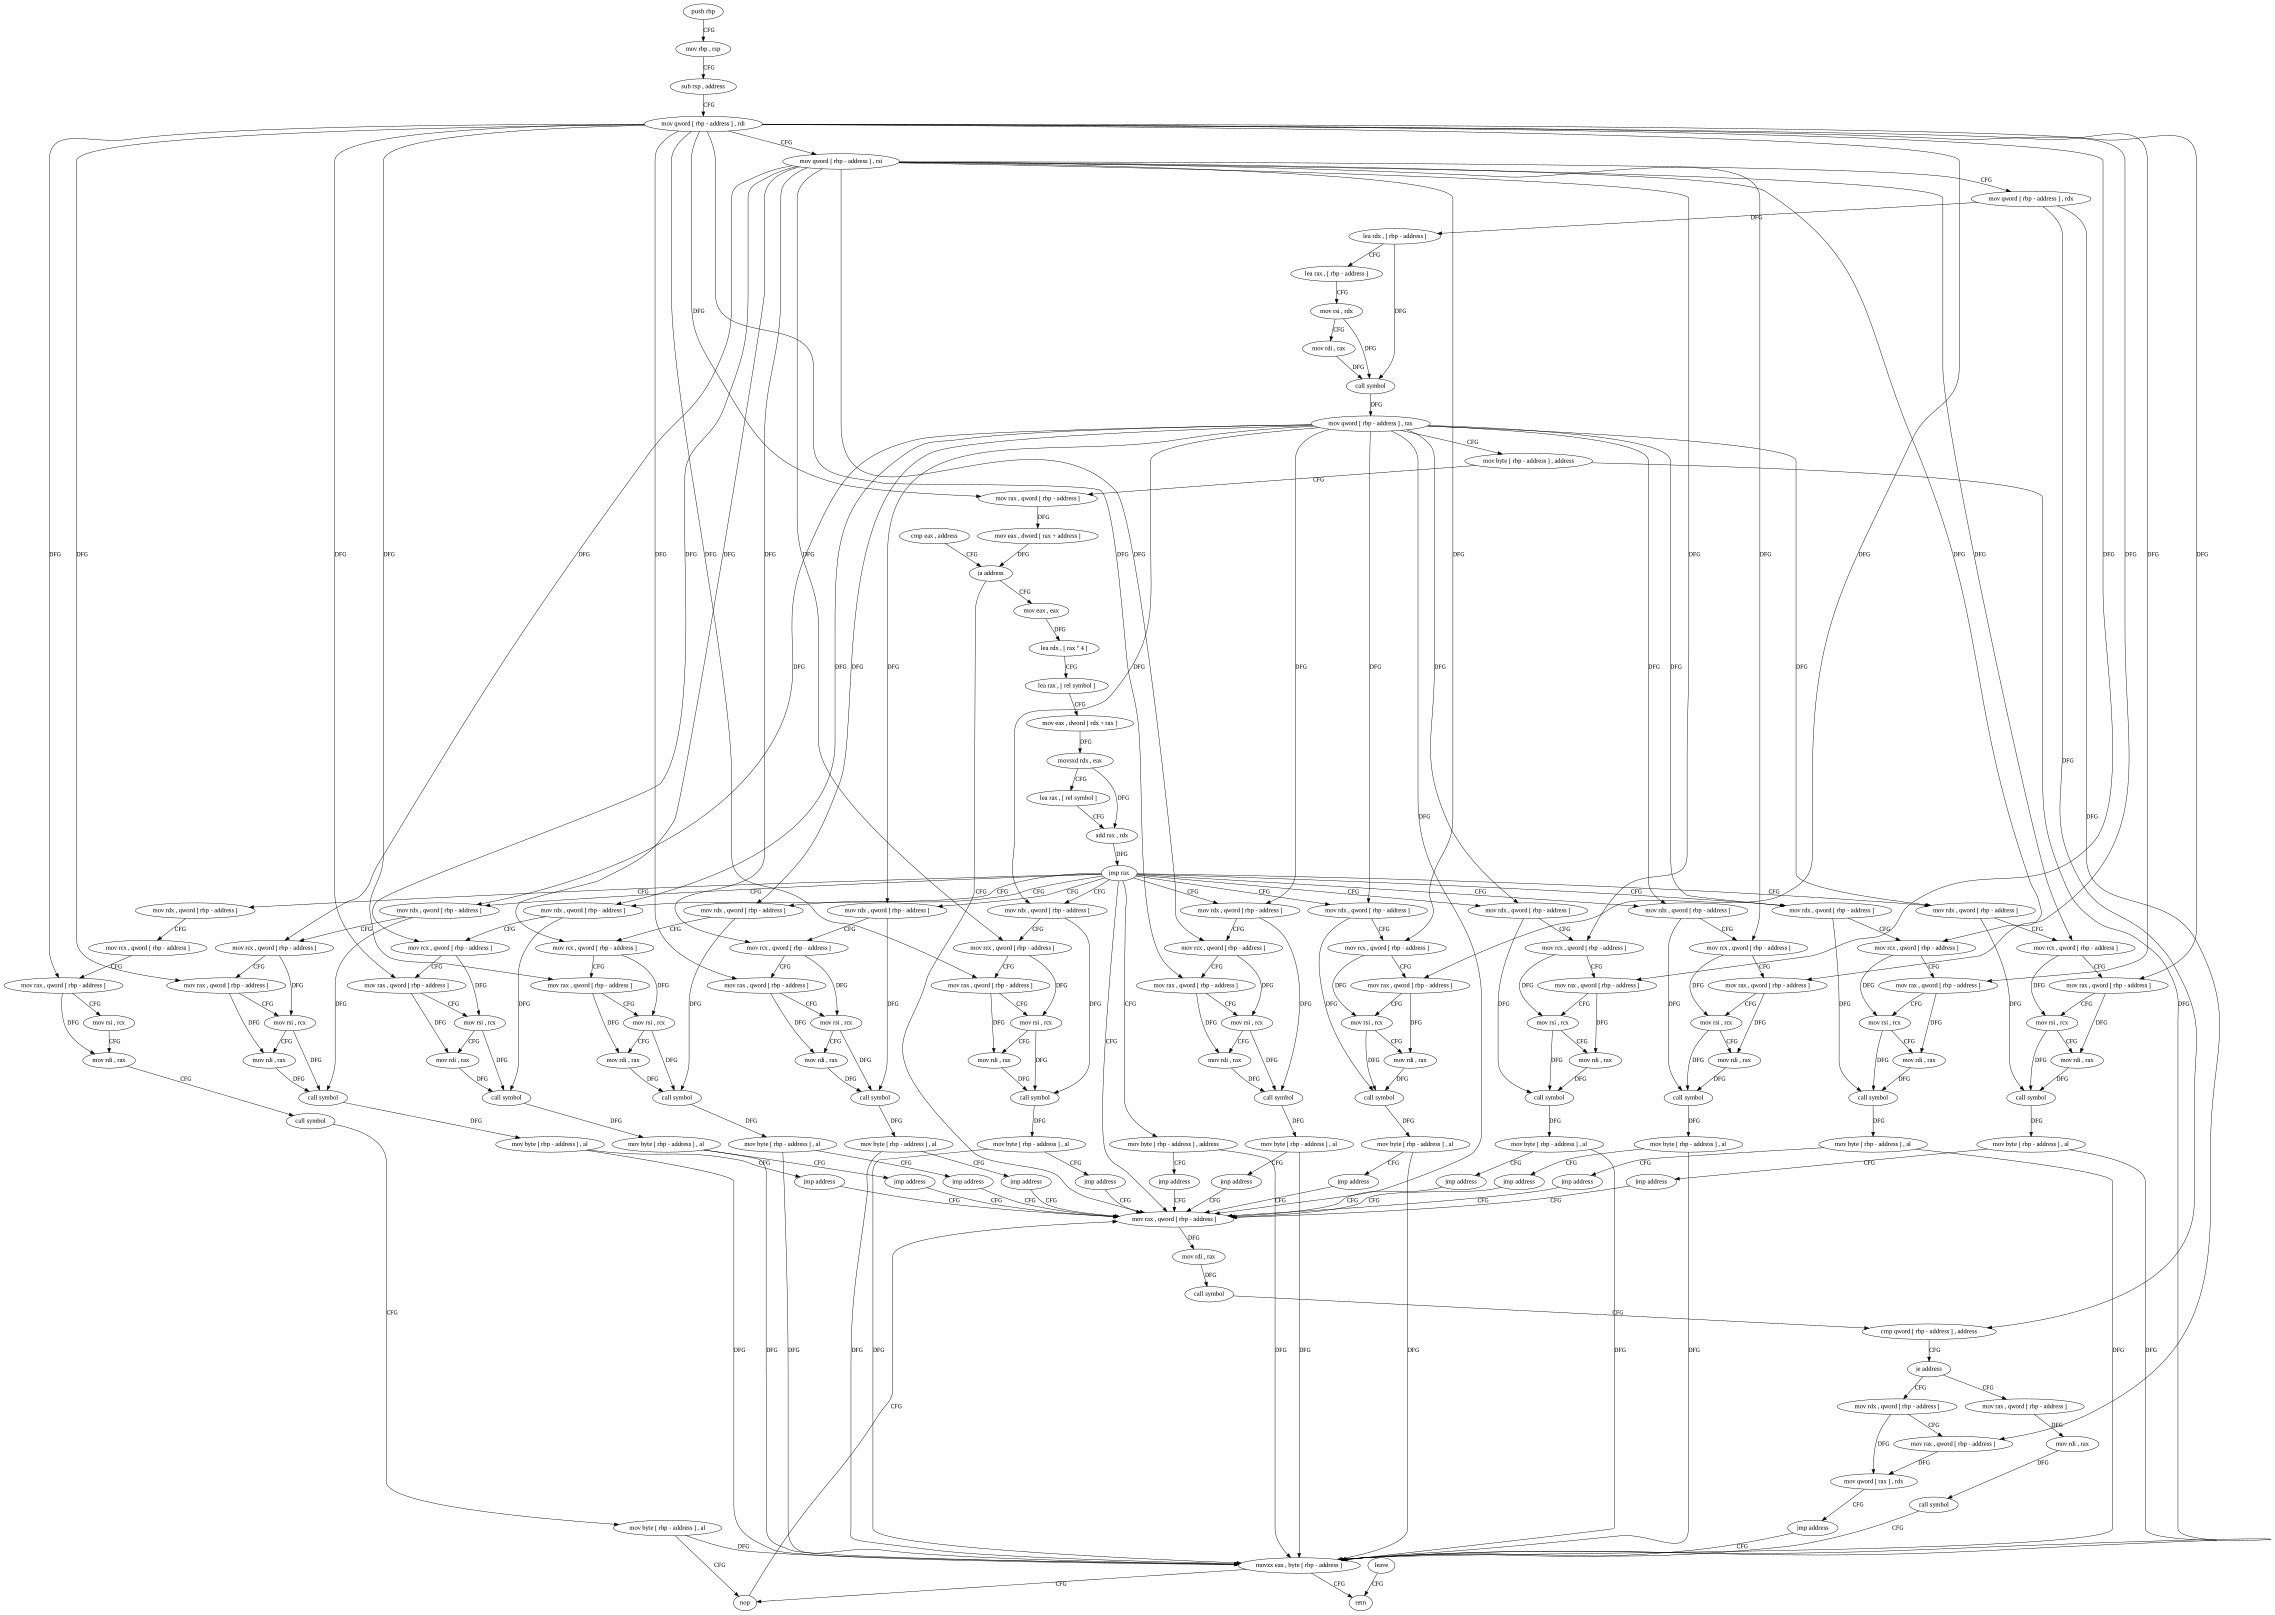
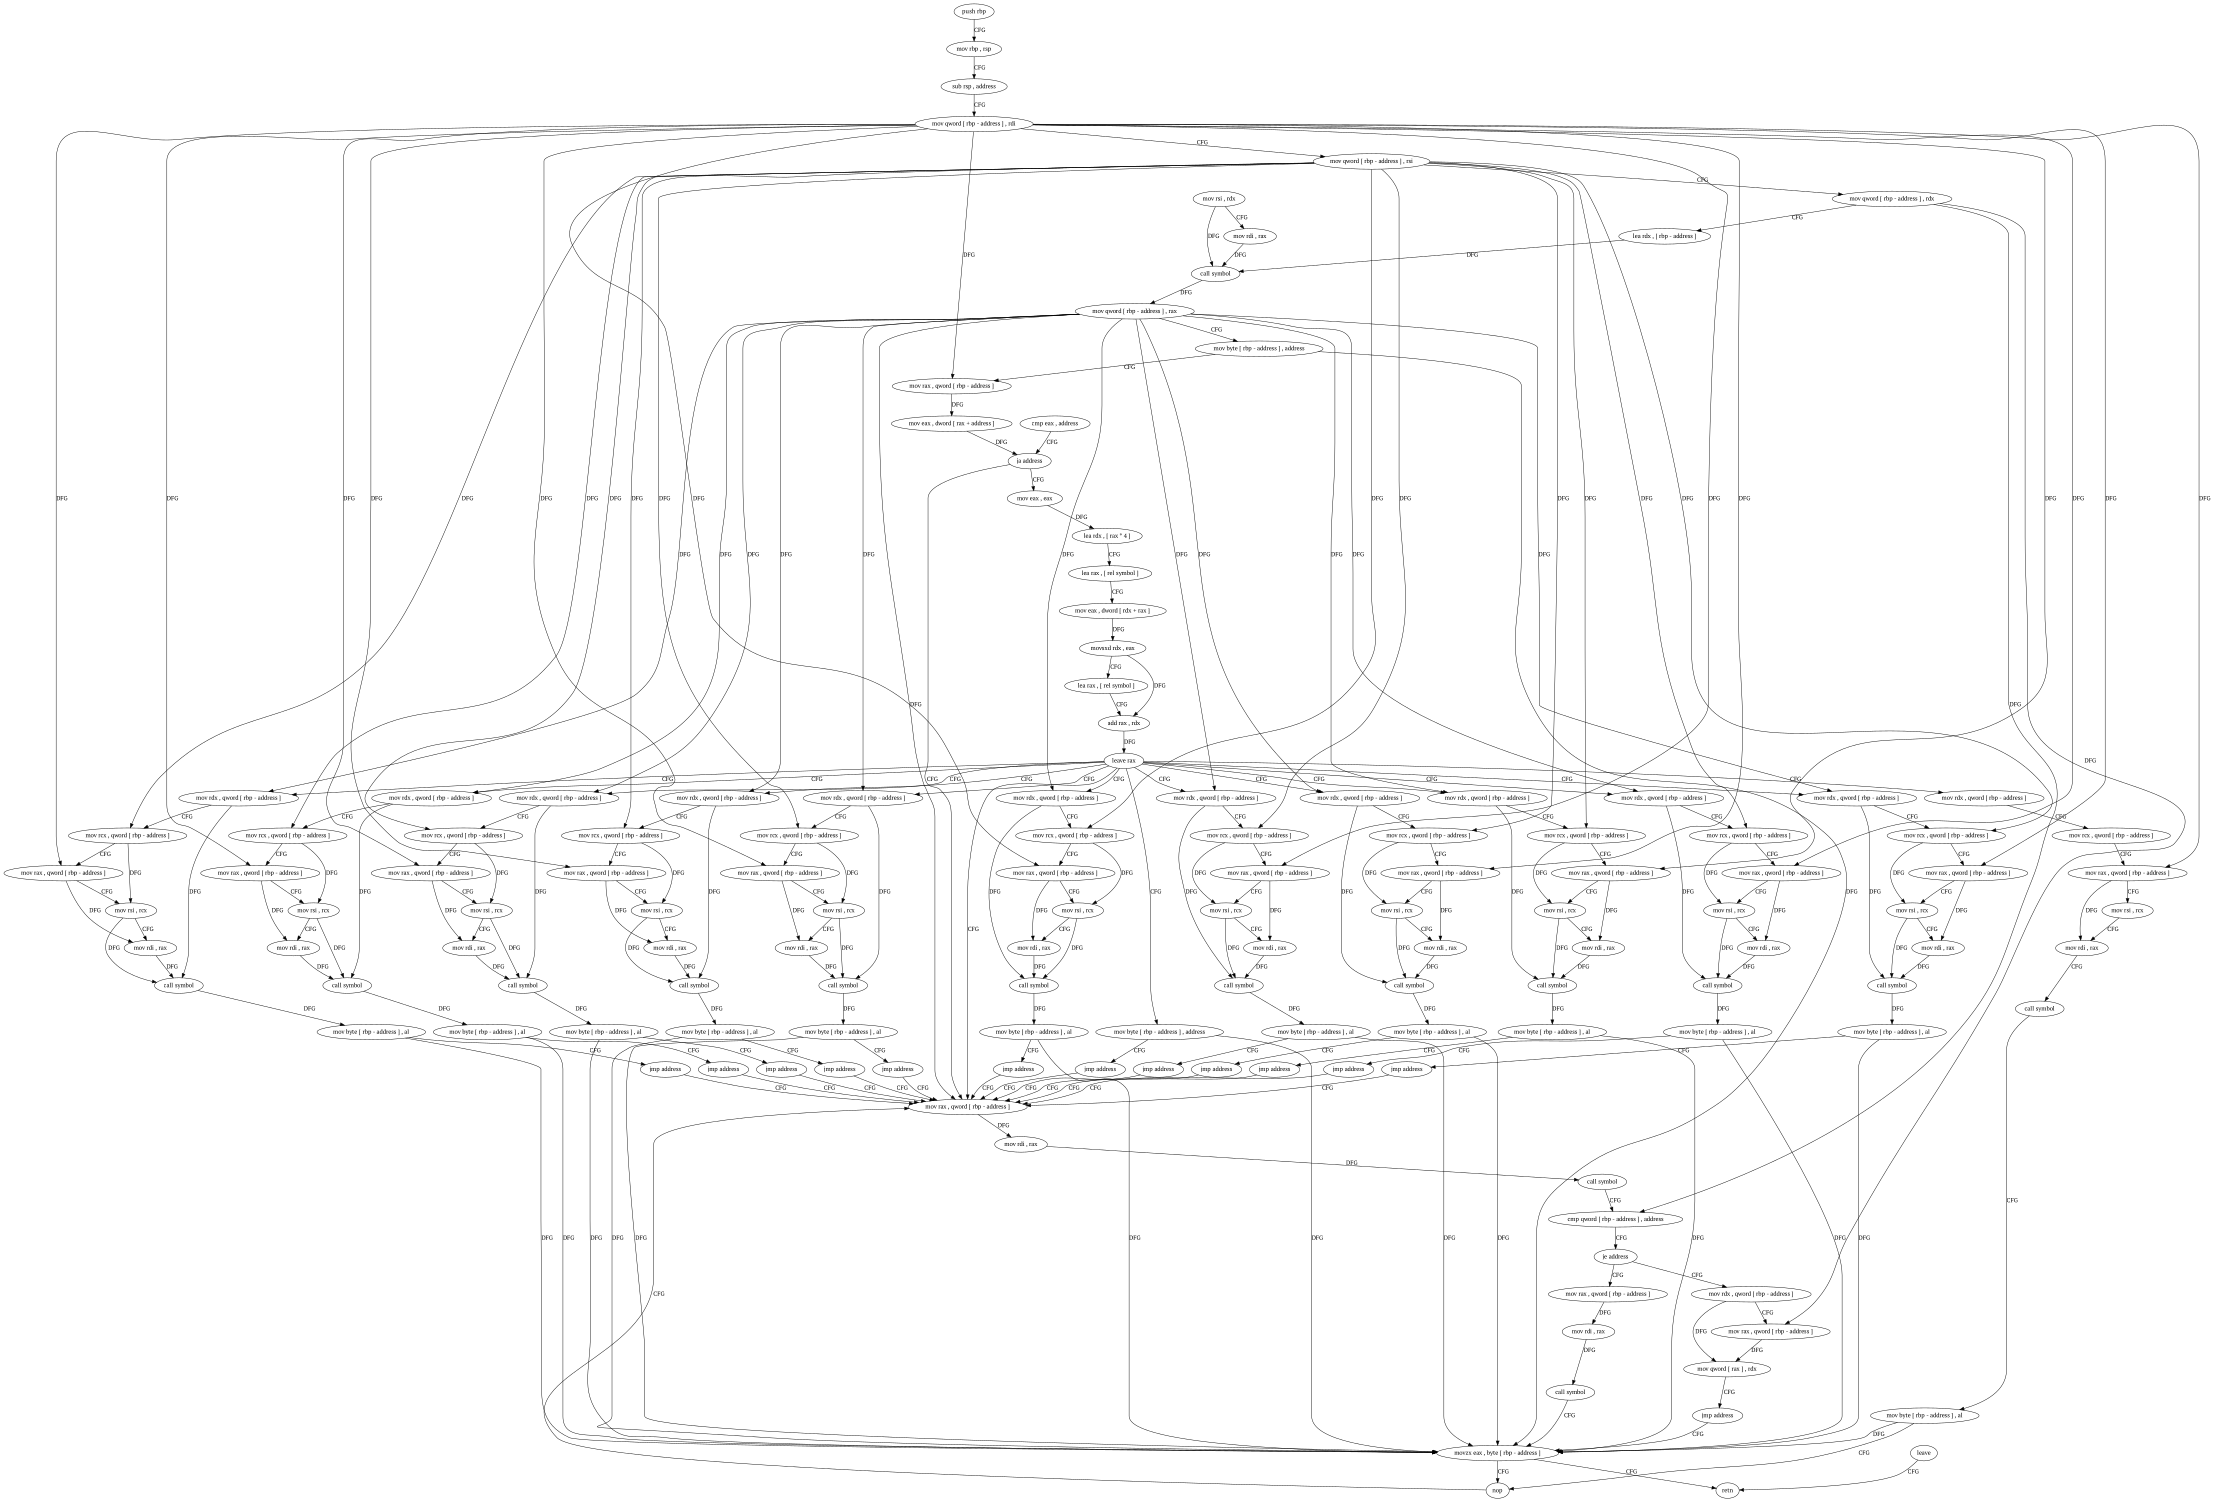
(1757, 218) -> (1798, 218)
(1337, 274) -> none
(1119, 873) -> (1124, 761)
